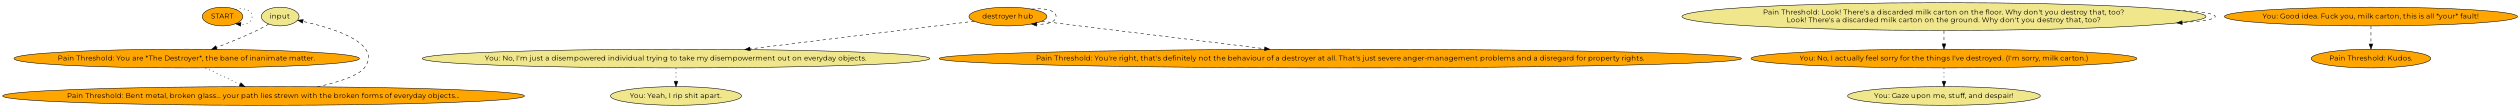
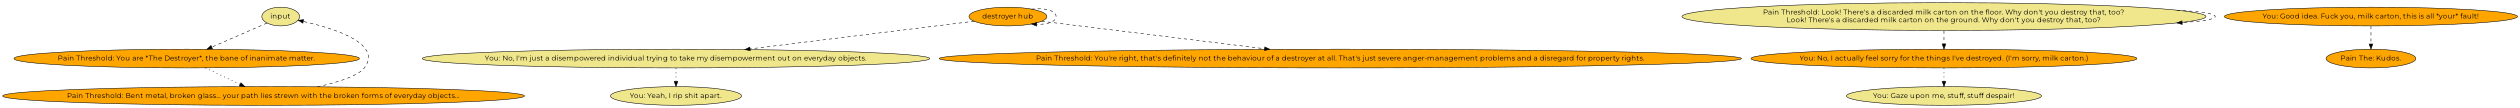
(223, 17) -> none
(2371, 59) -> (2371, 59)
(1944, 96) -> (1944, 96)
